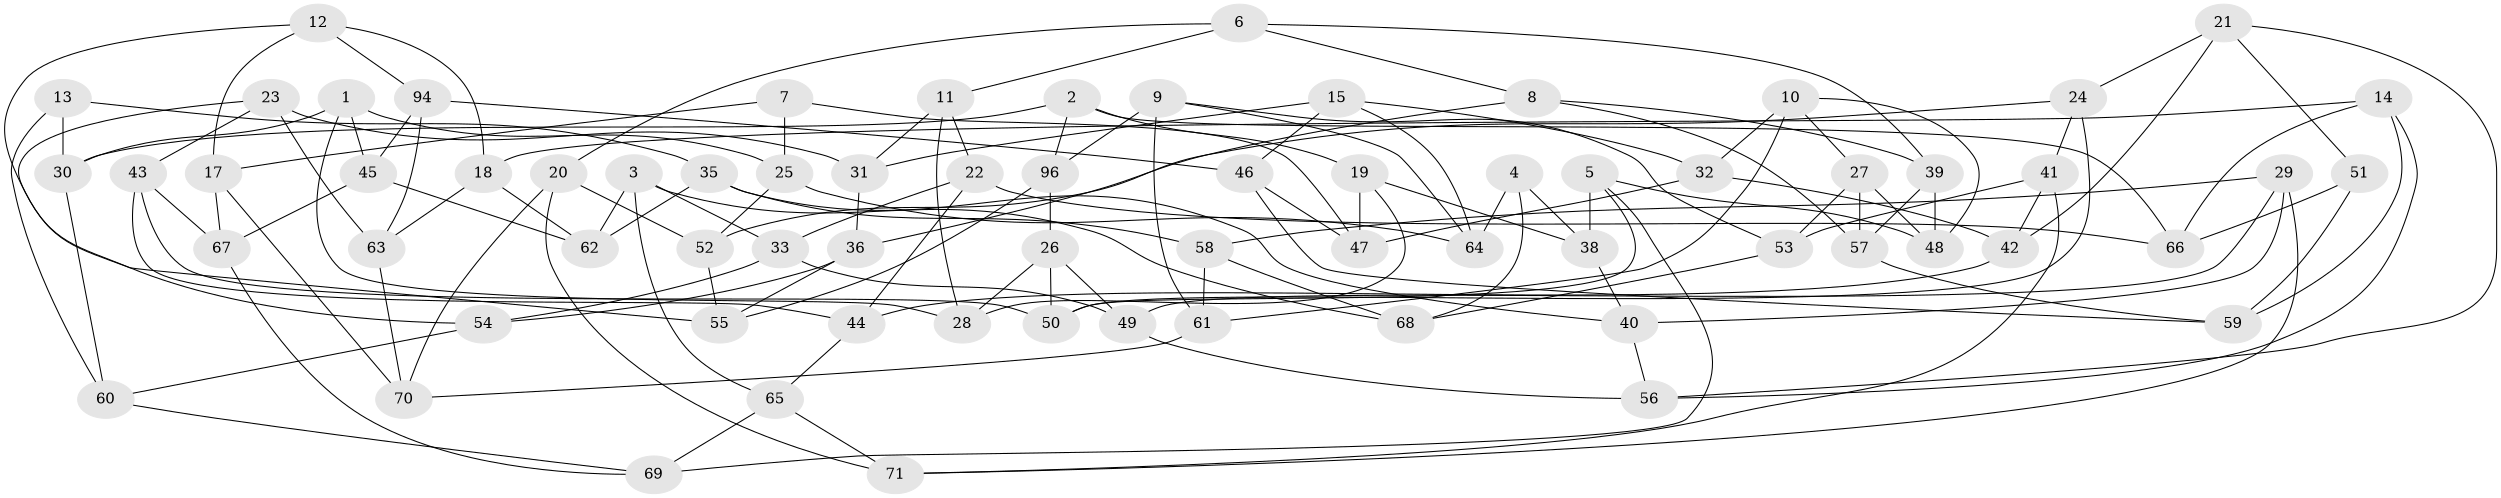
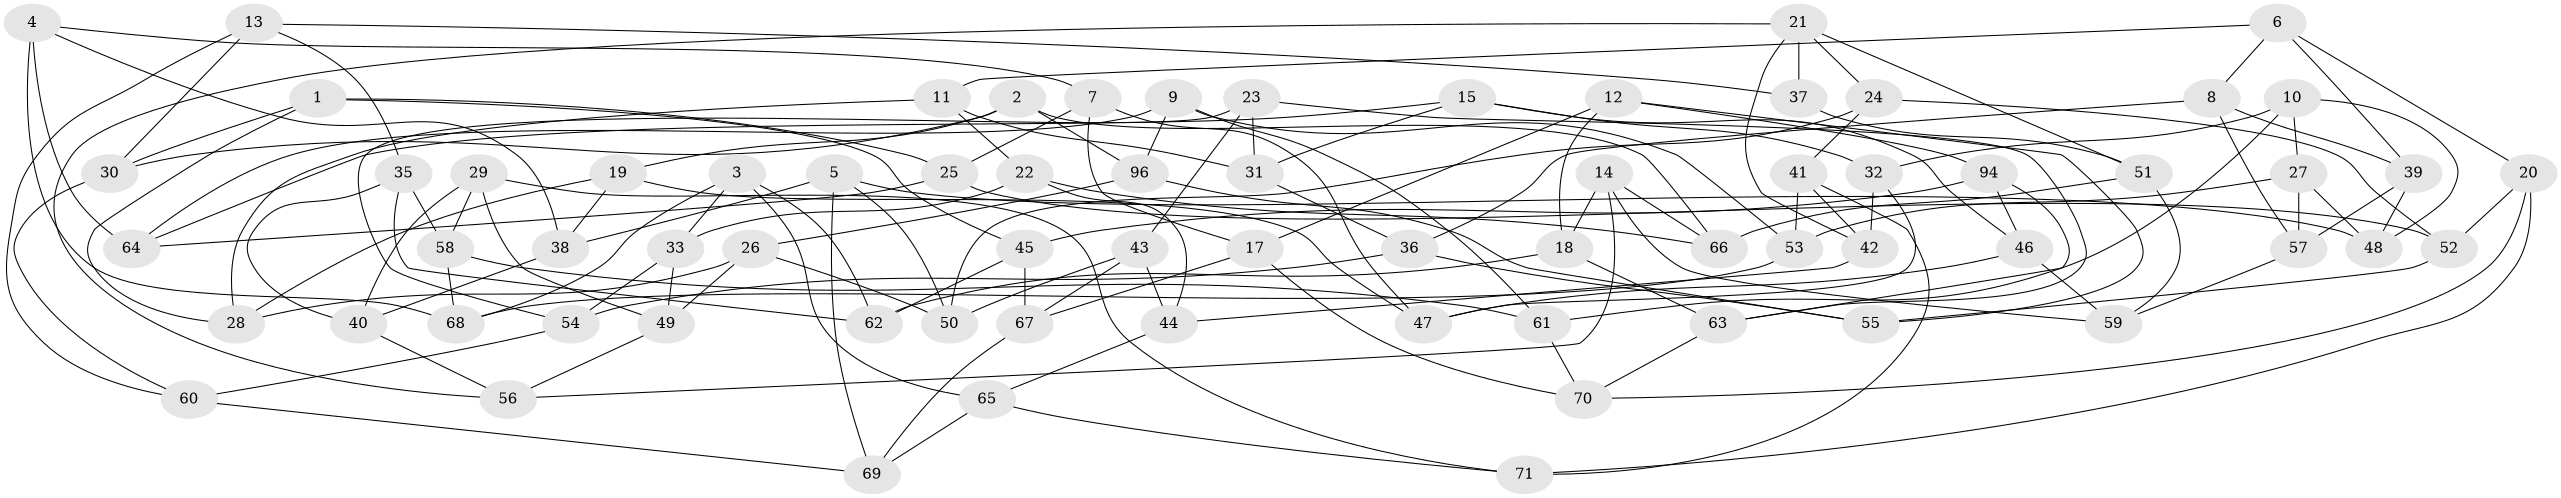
none -> (491, 48)
none -> (1799, 98)
